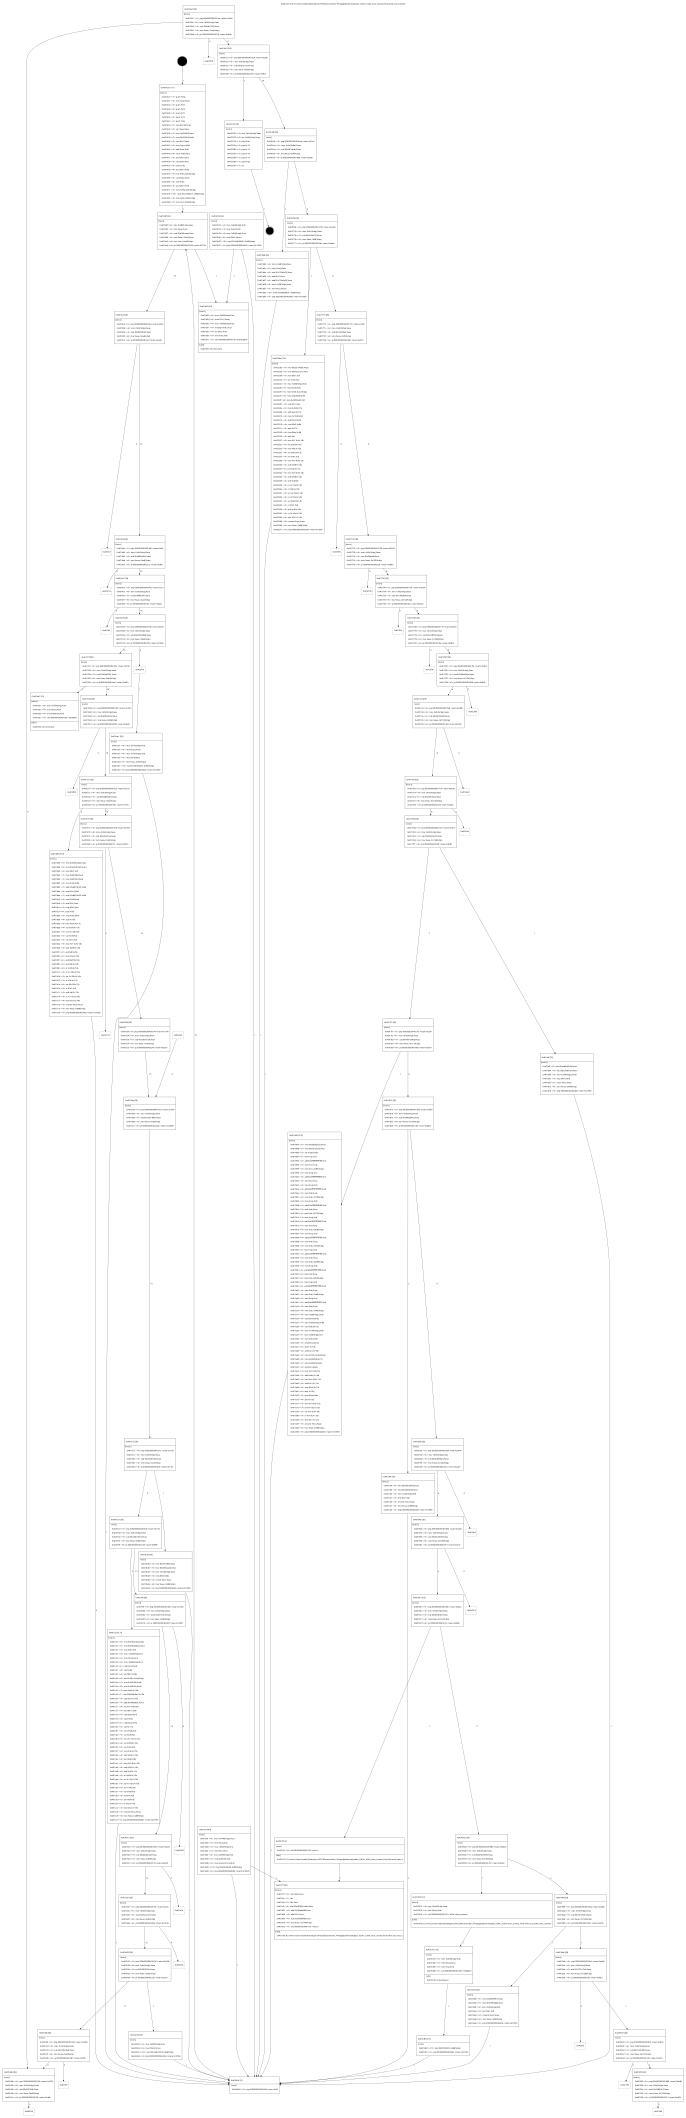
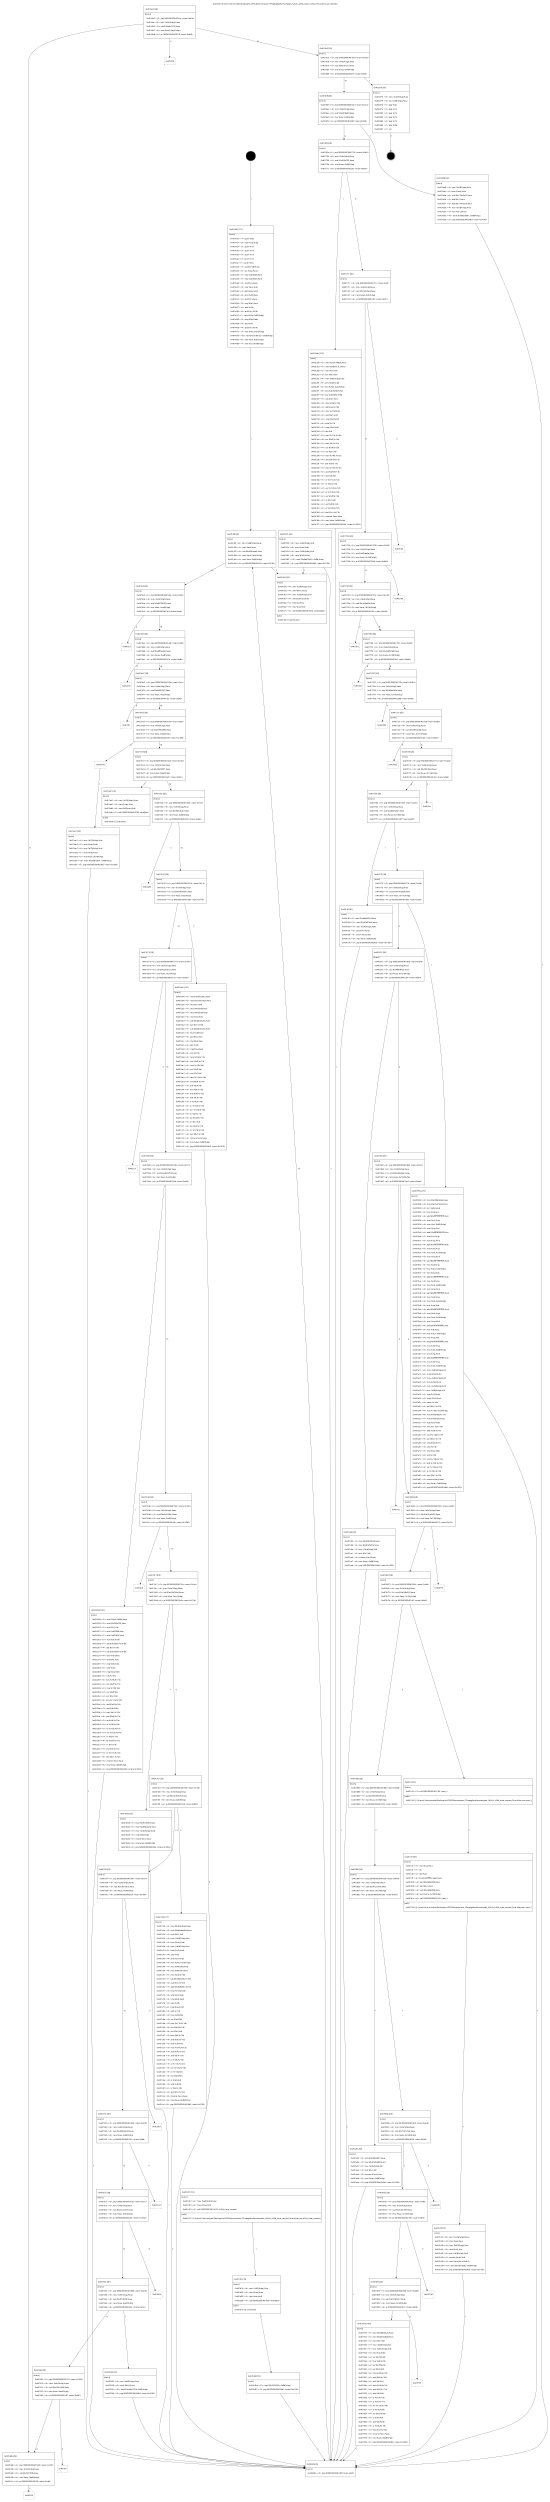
(166, 1067) -> (150, 1555)
none -> (116, 1690)
(266, 1874) -> (464, 2067)
(482, 1880) -> none
none -> (383, 2383)
